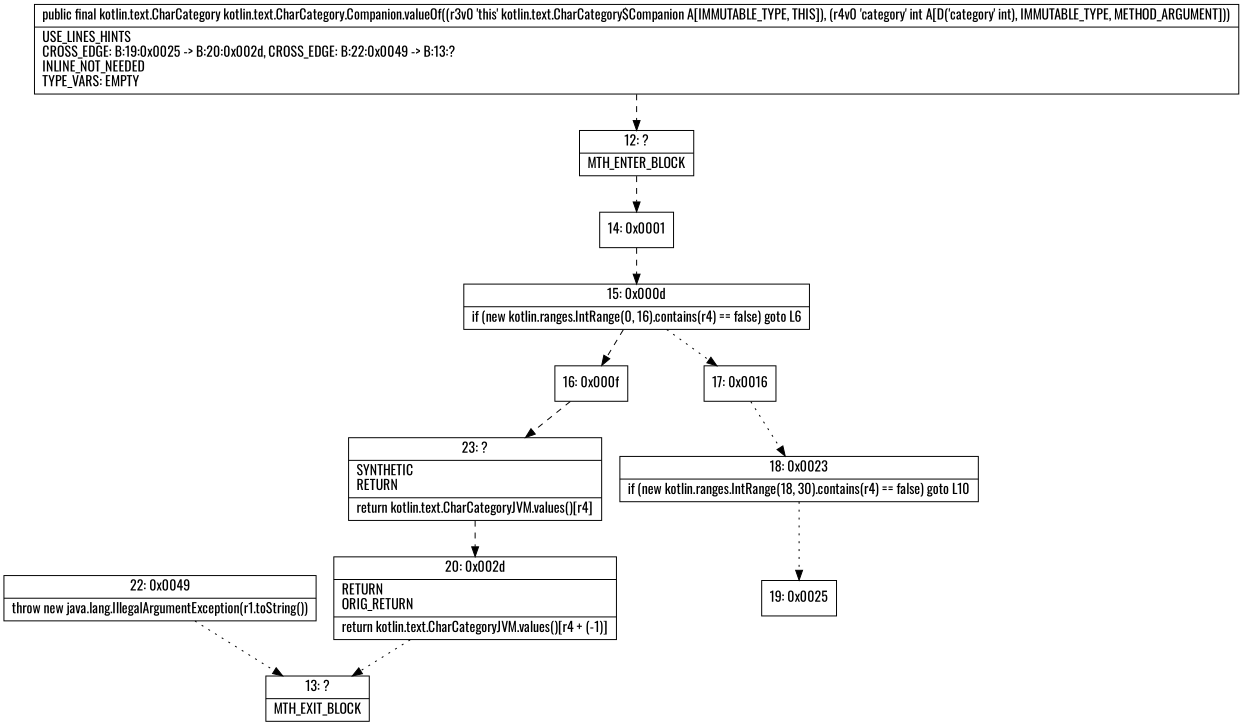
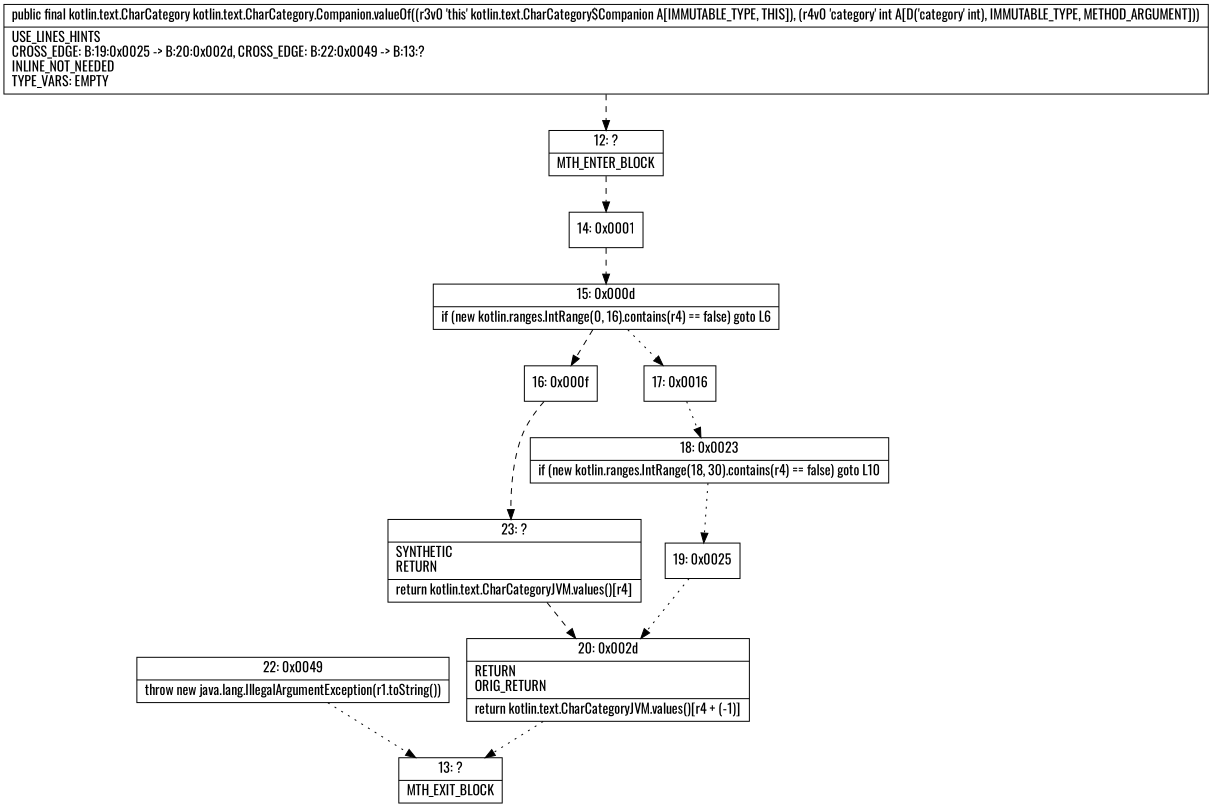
none -> (668, 605)
